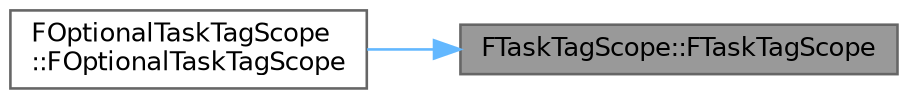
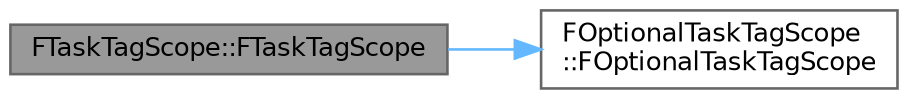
(400, 49) -> (481, 49)
